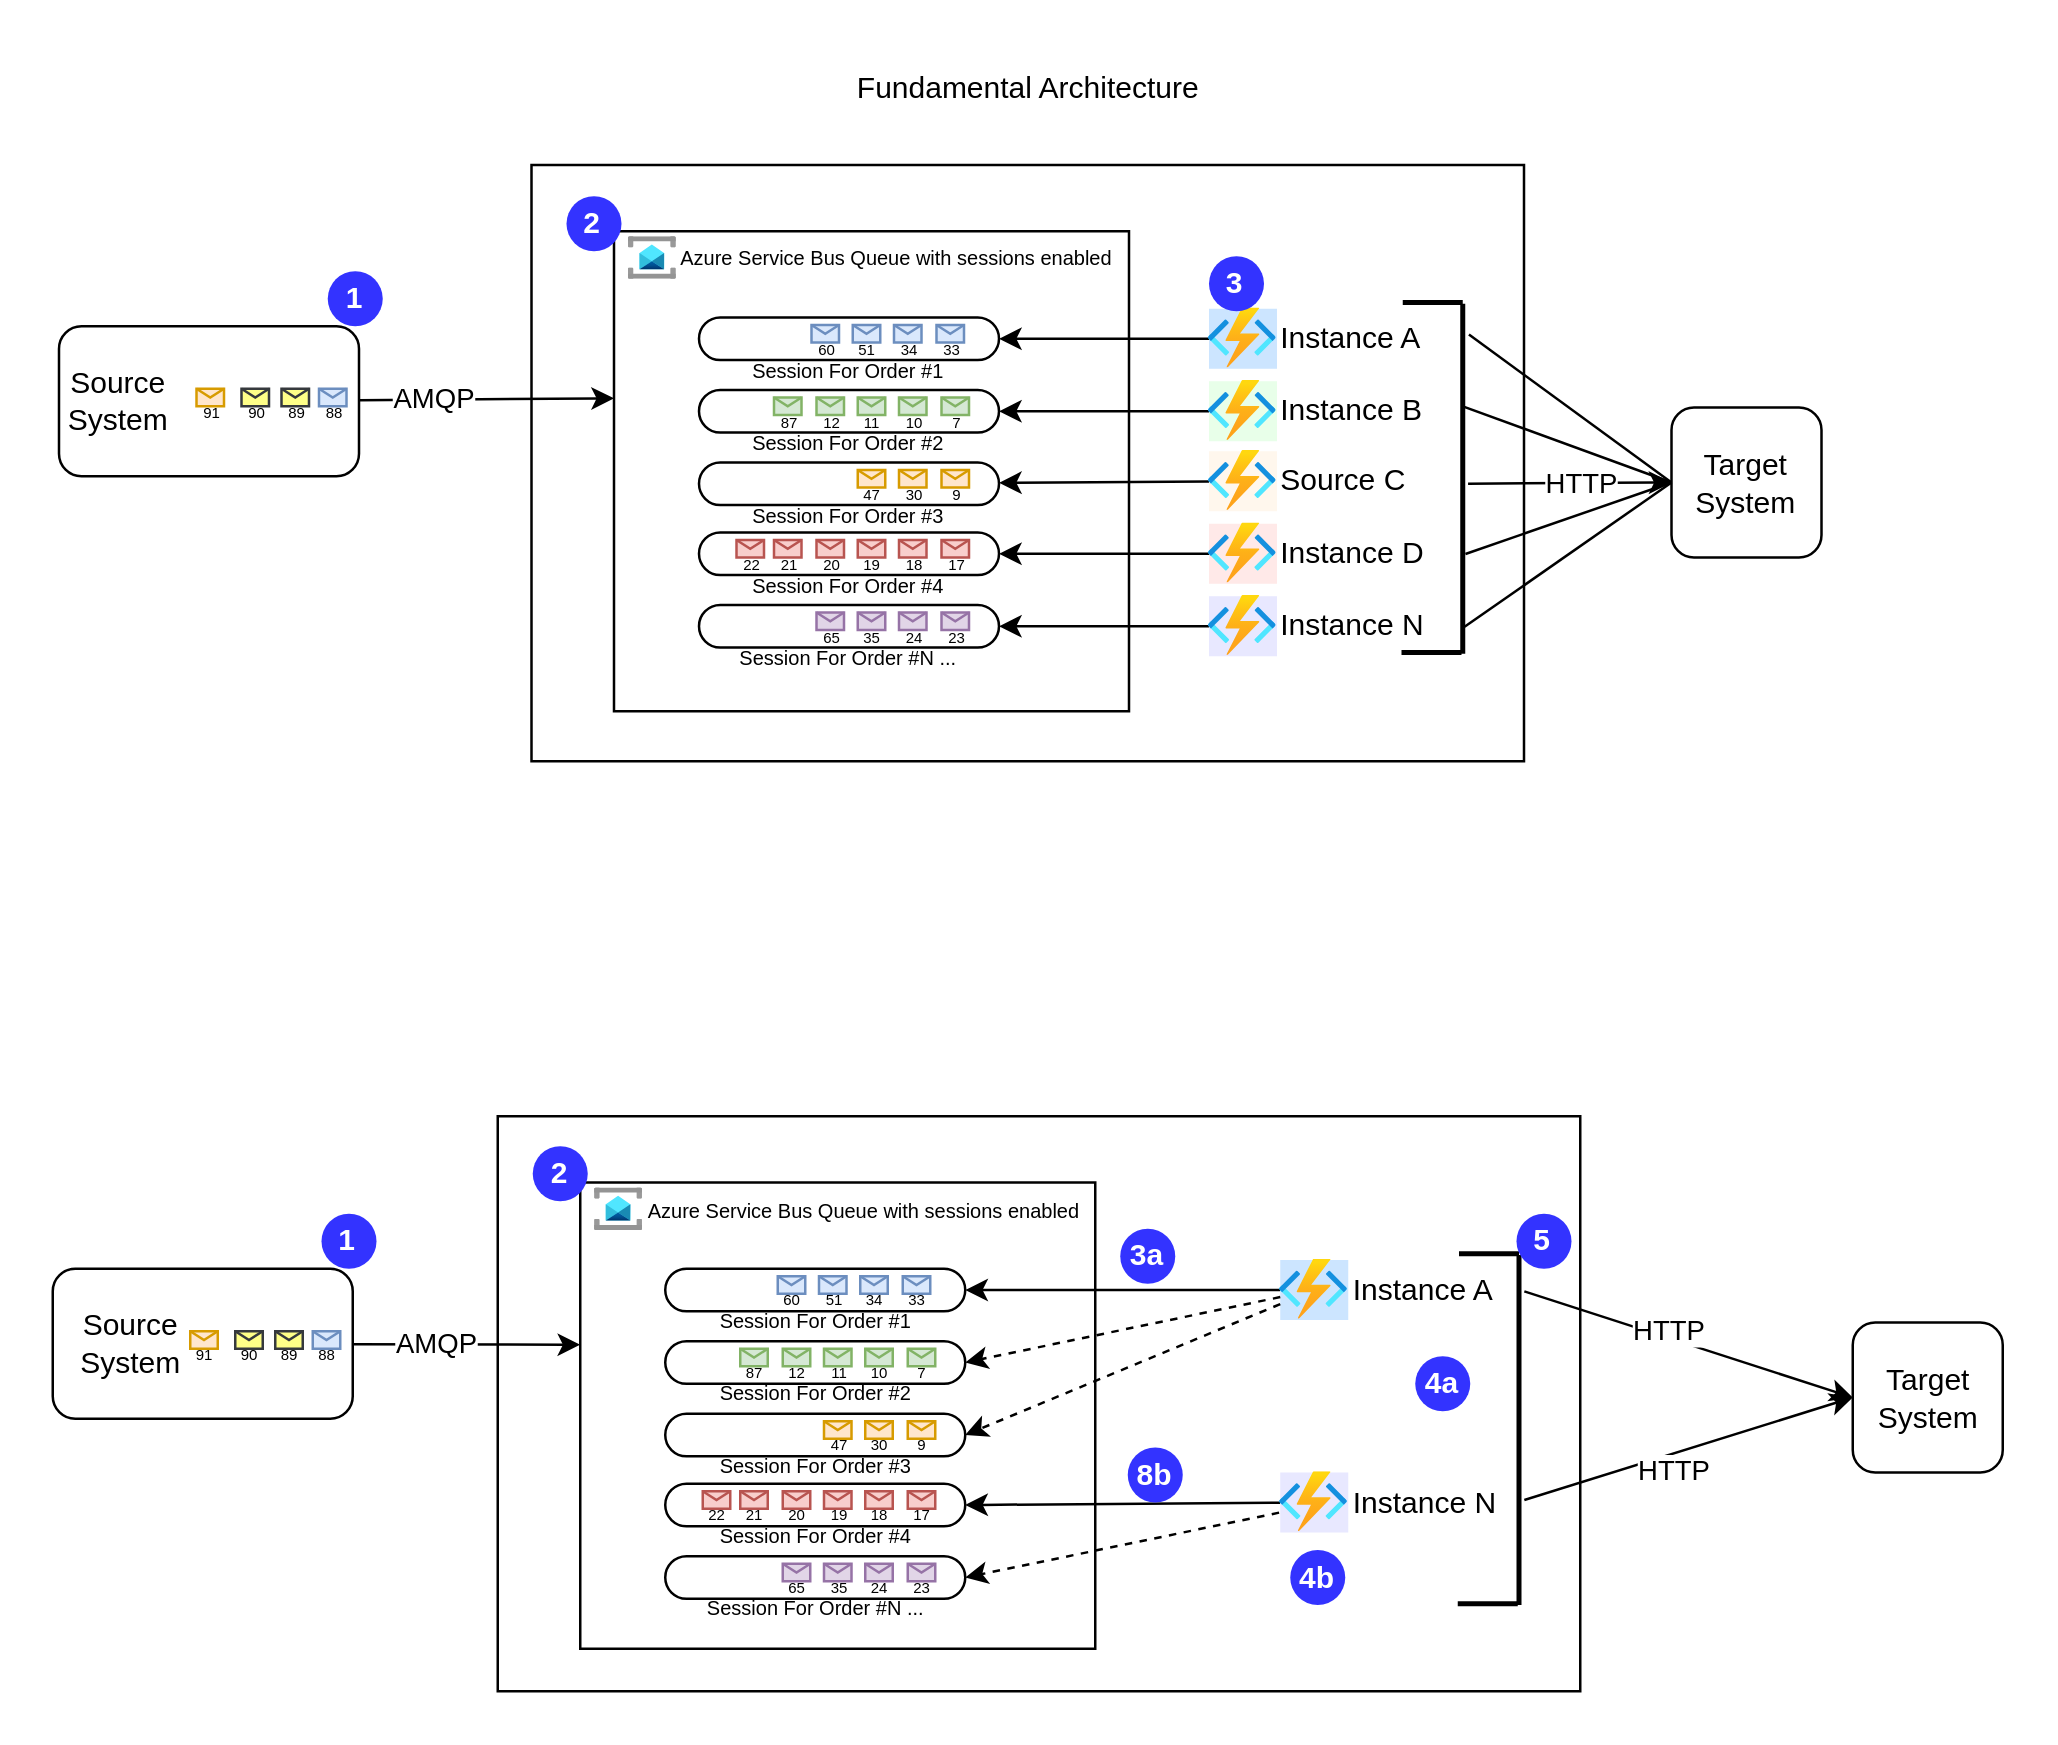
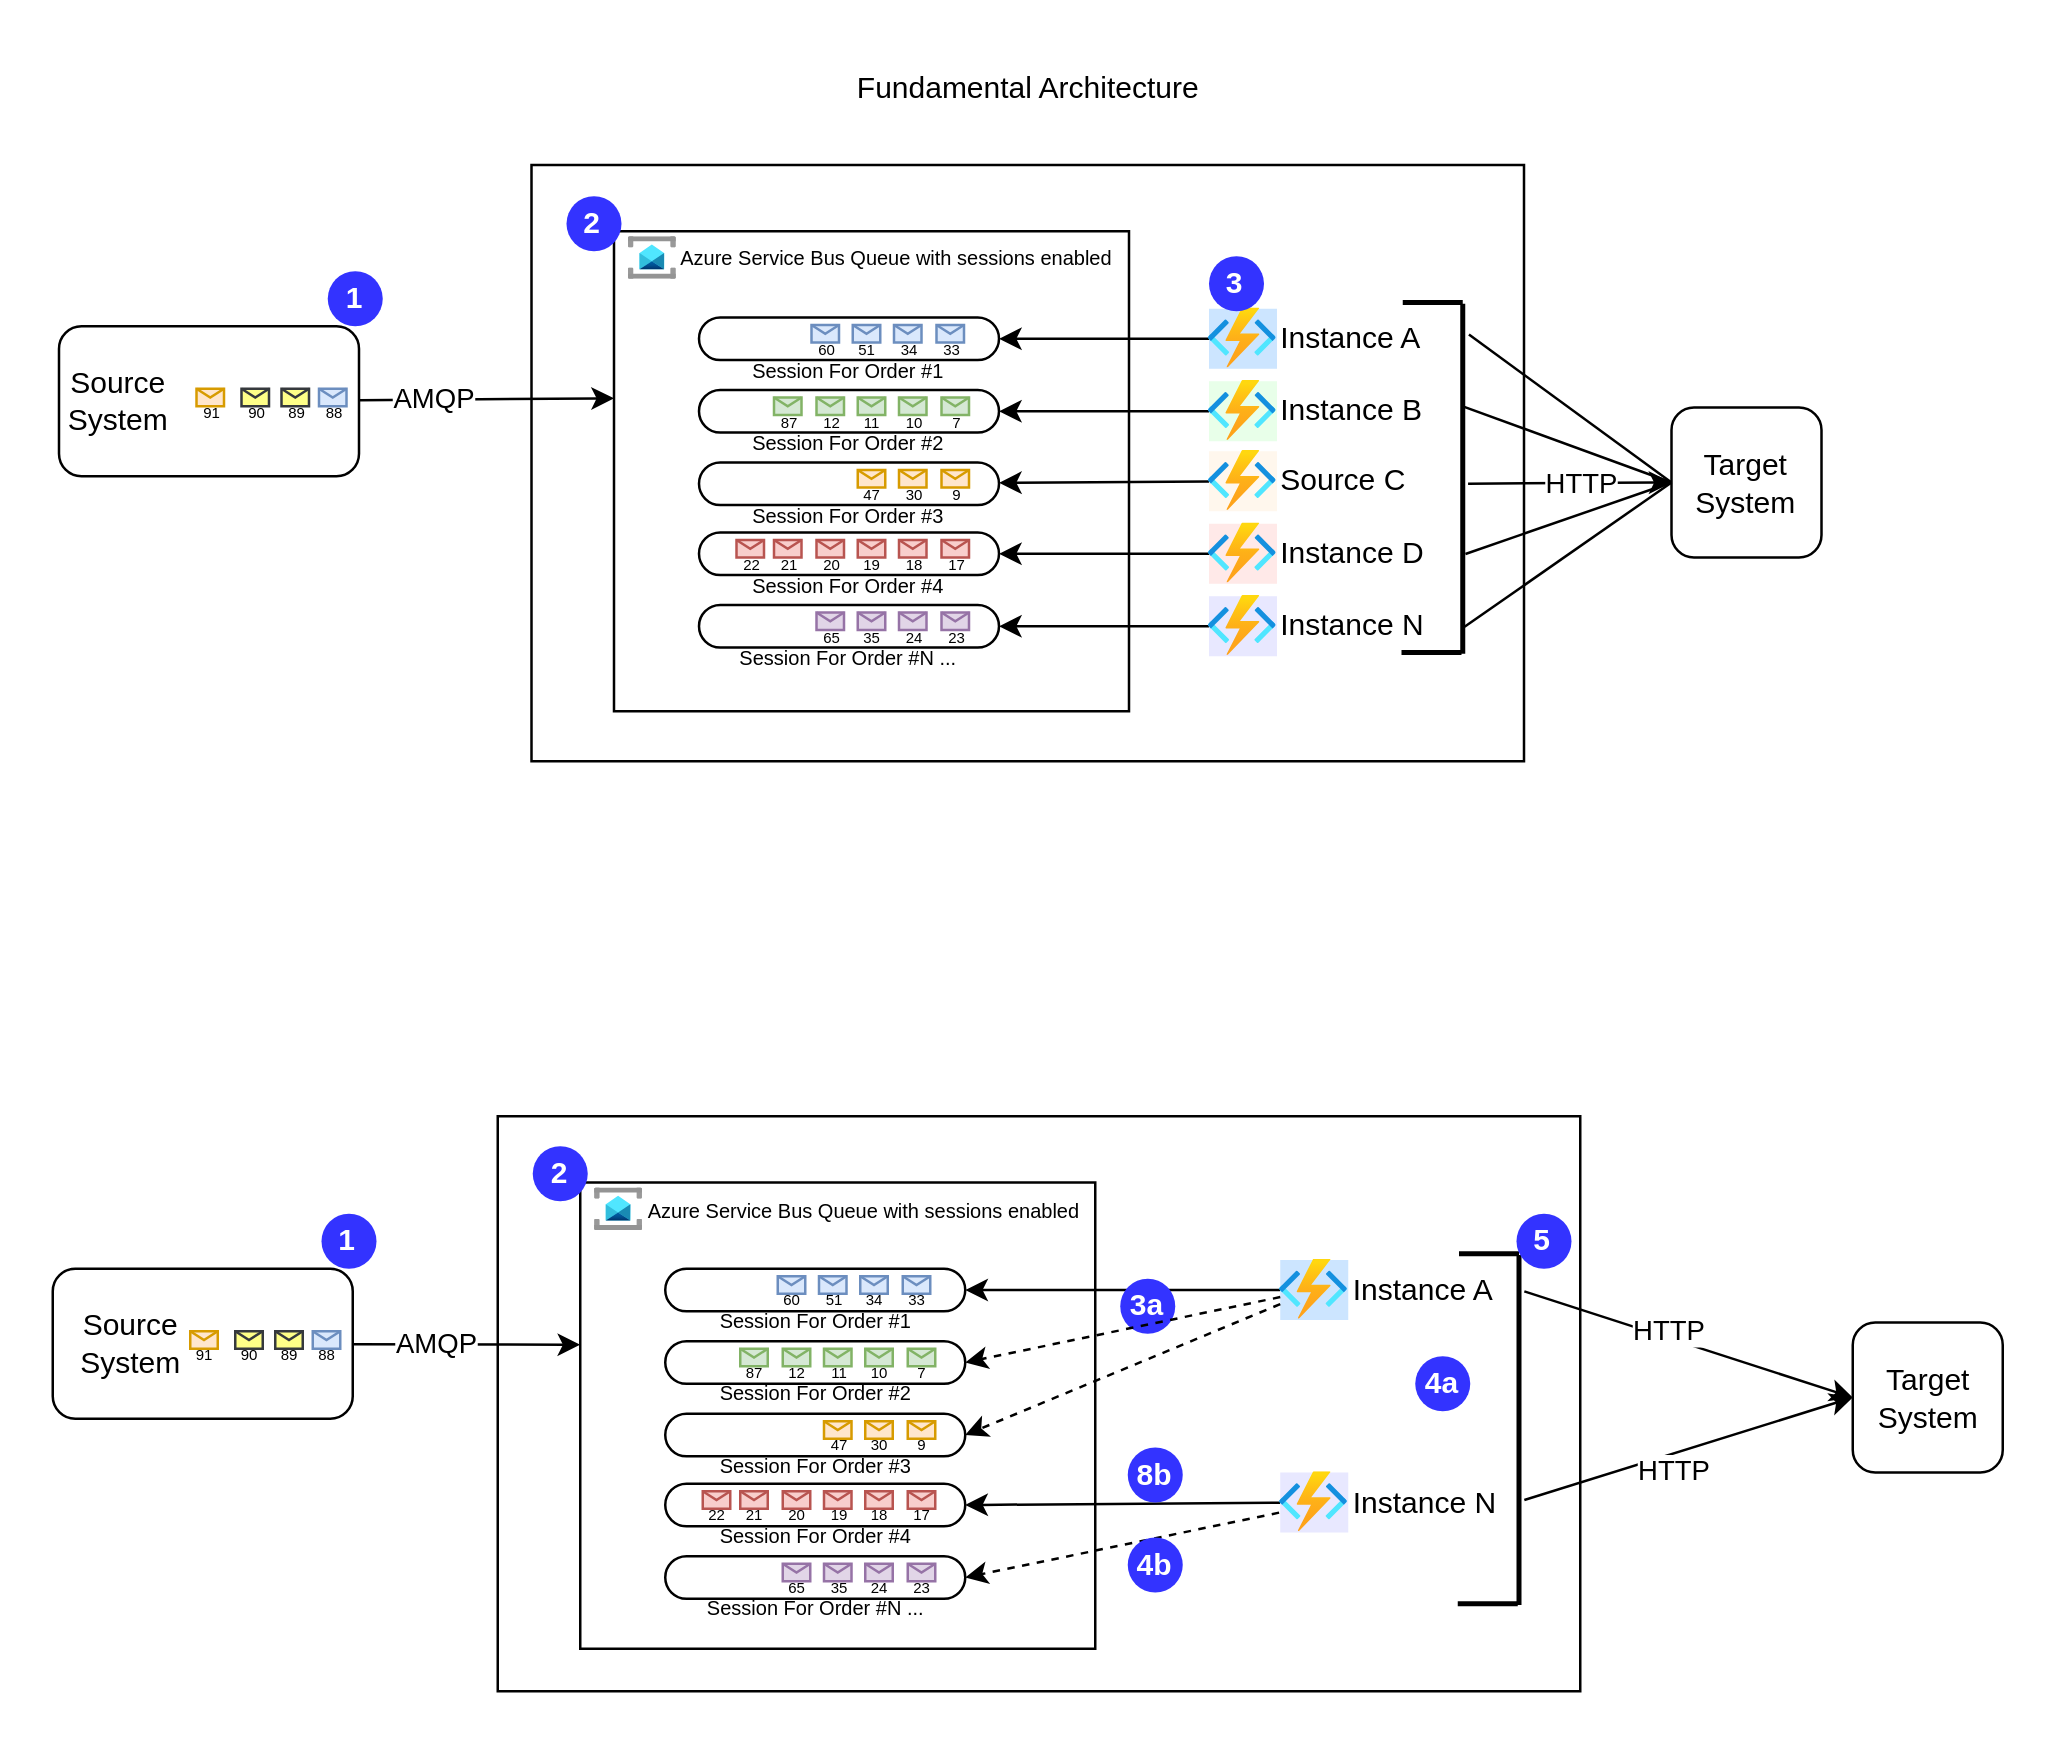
(1148, 1256) -> (1148, 1306)
(1318, 1578) -> (1155, 1565)
